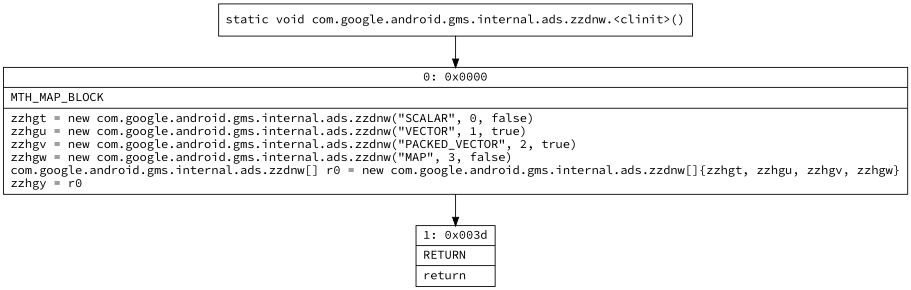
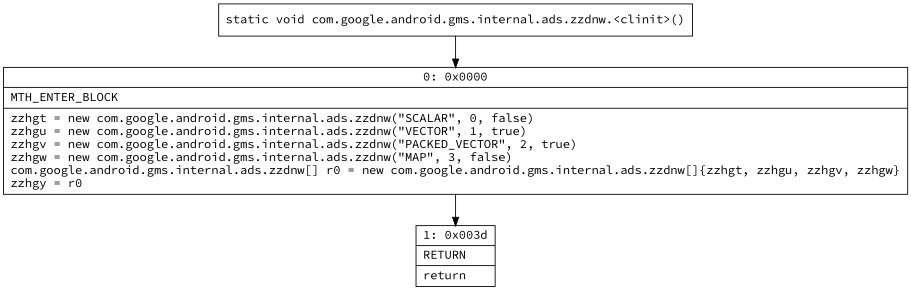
(57, 97) -> (64, 97)
